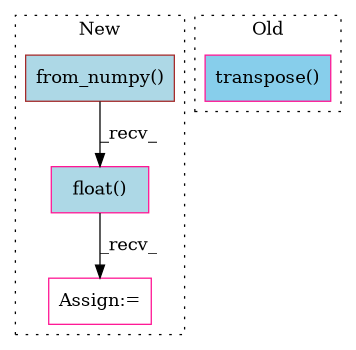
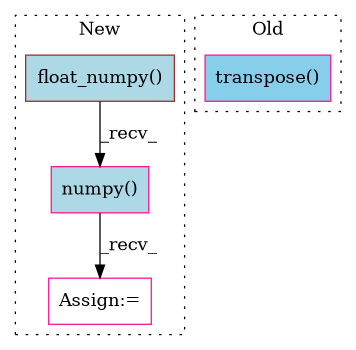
(100, 78) -> (100, 78)
(100, 190) -> (100, 190)
